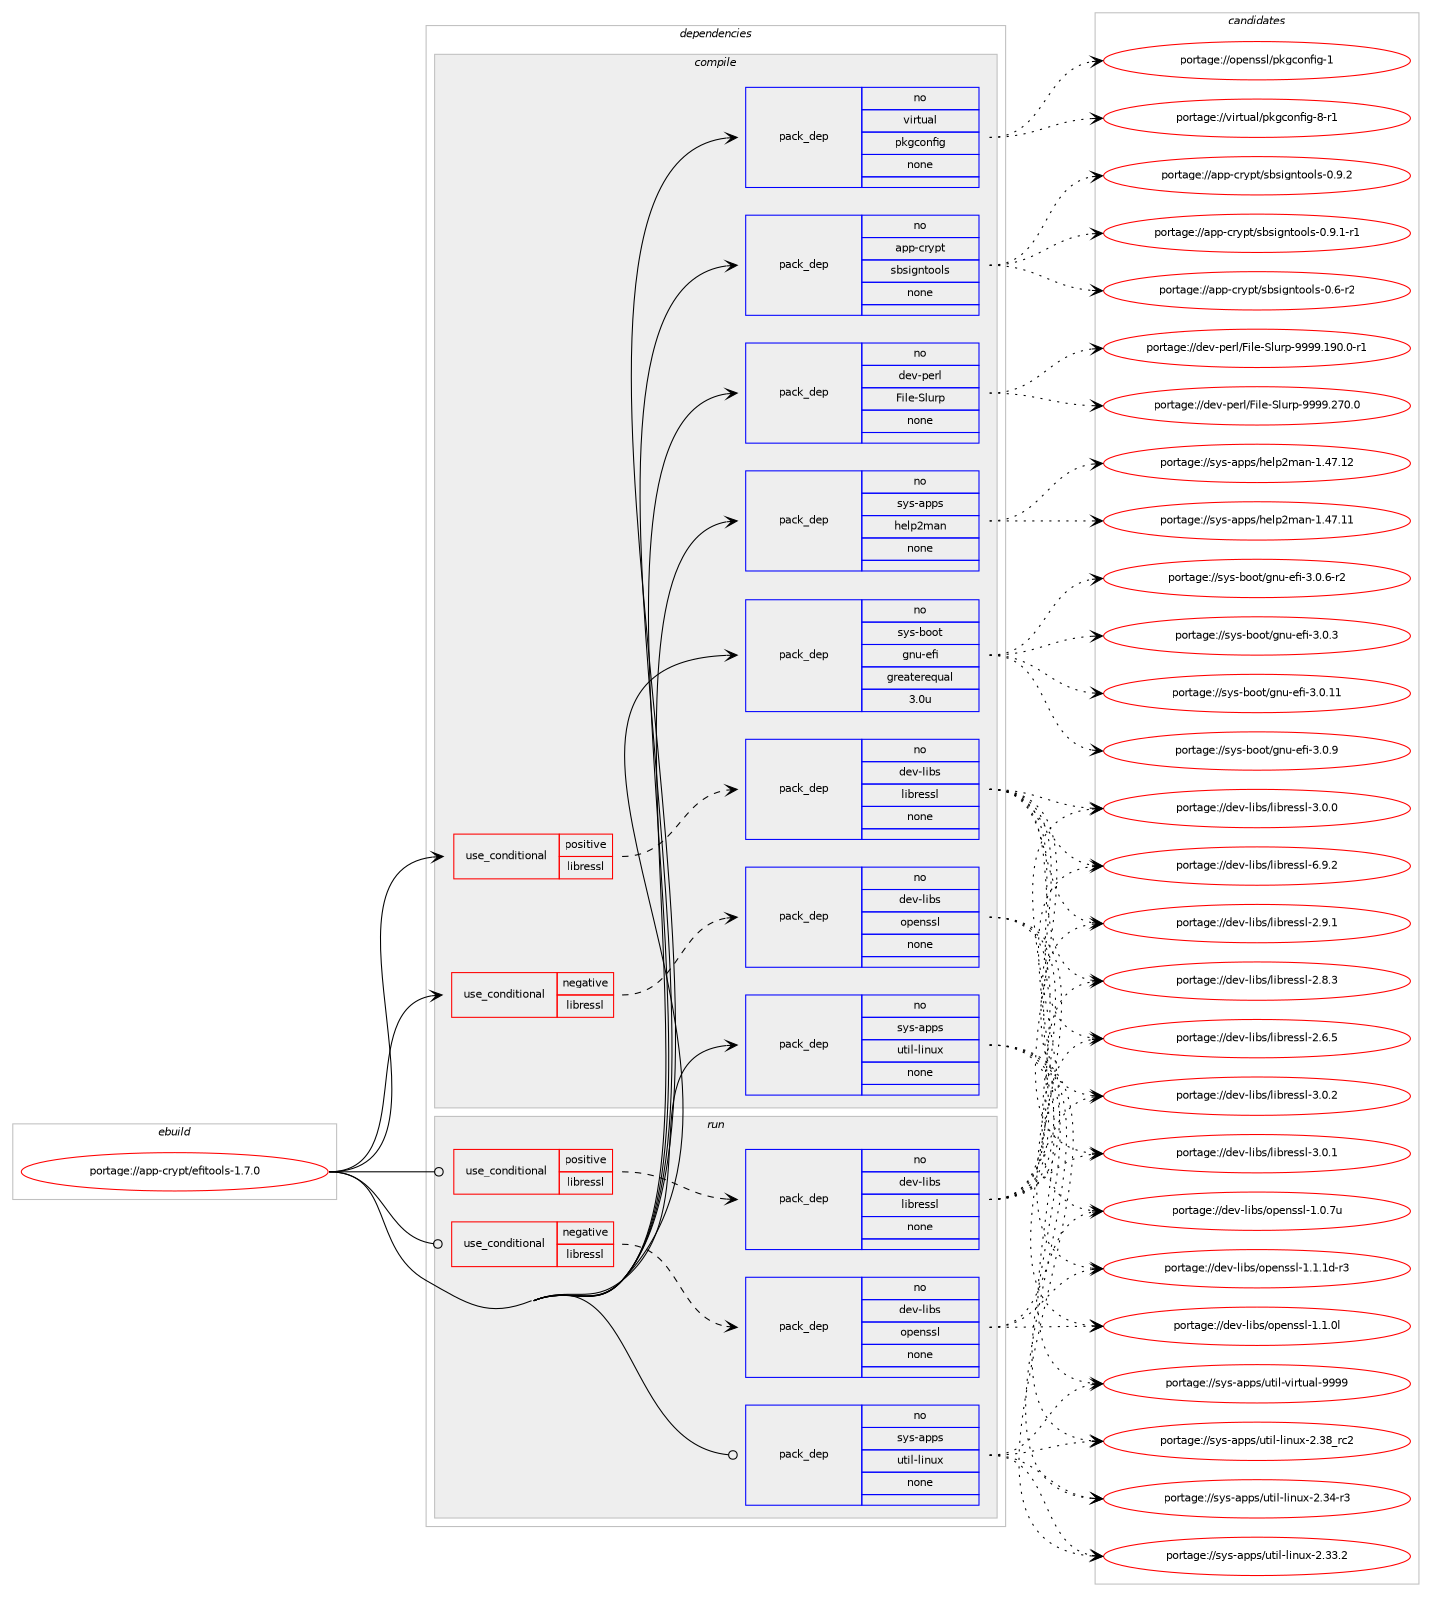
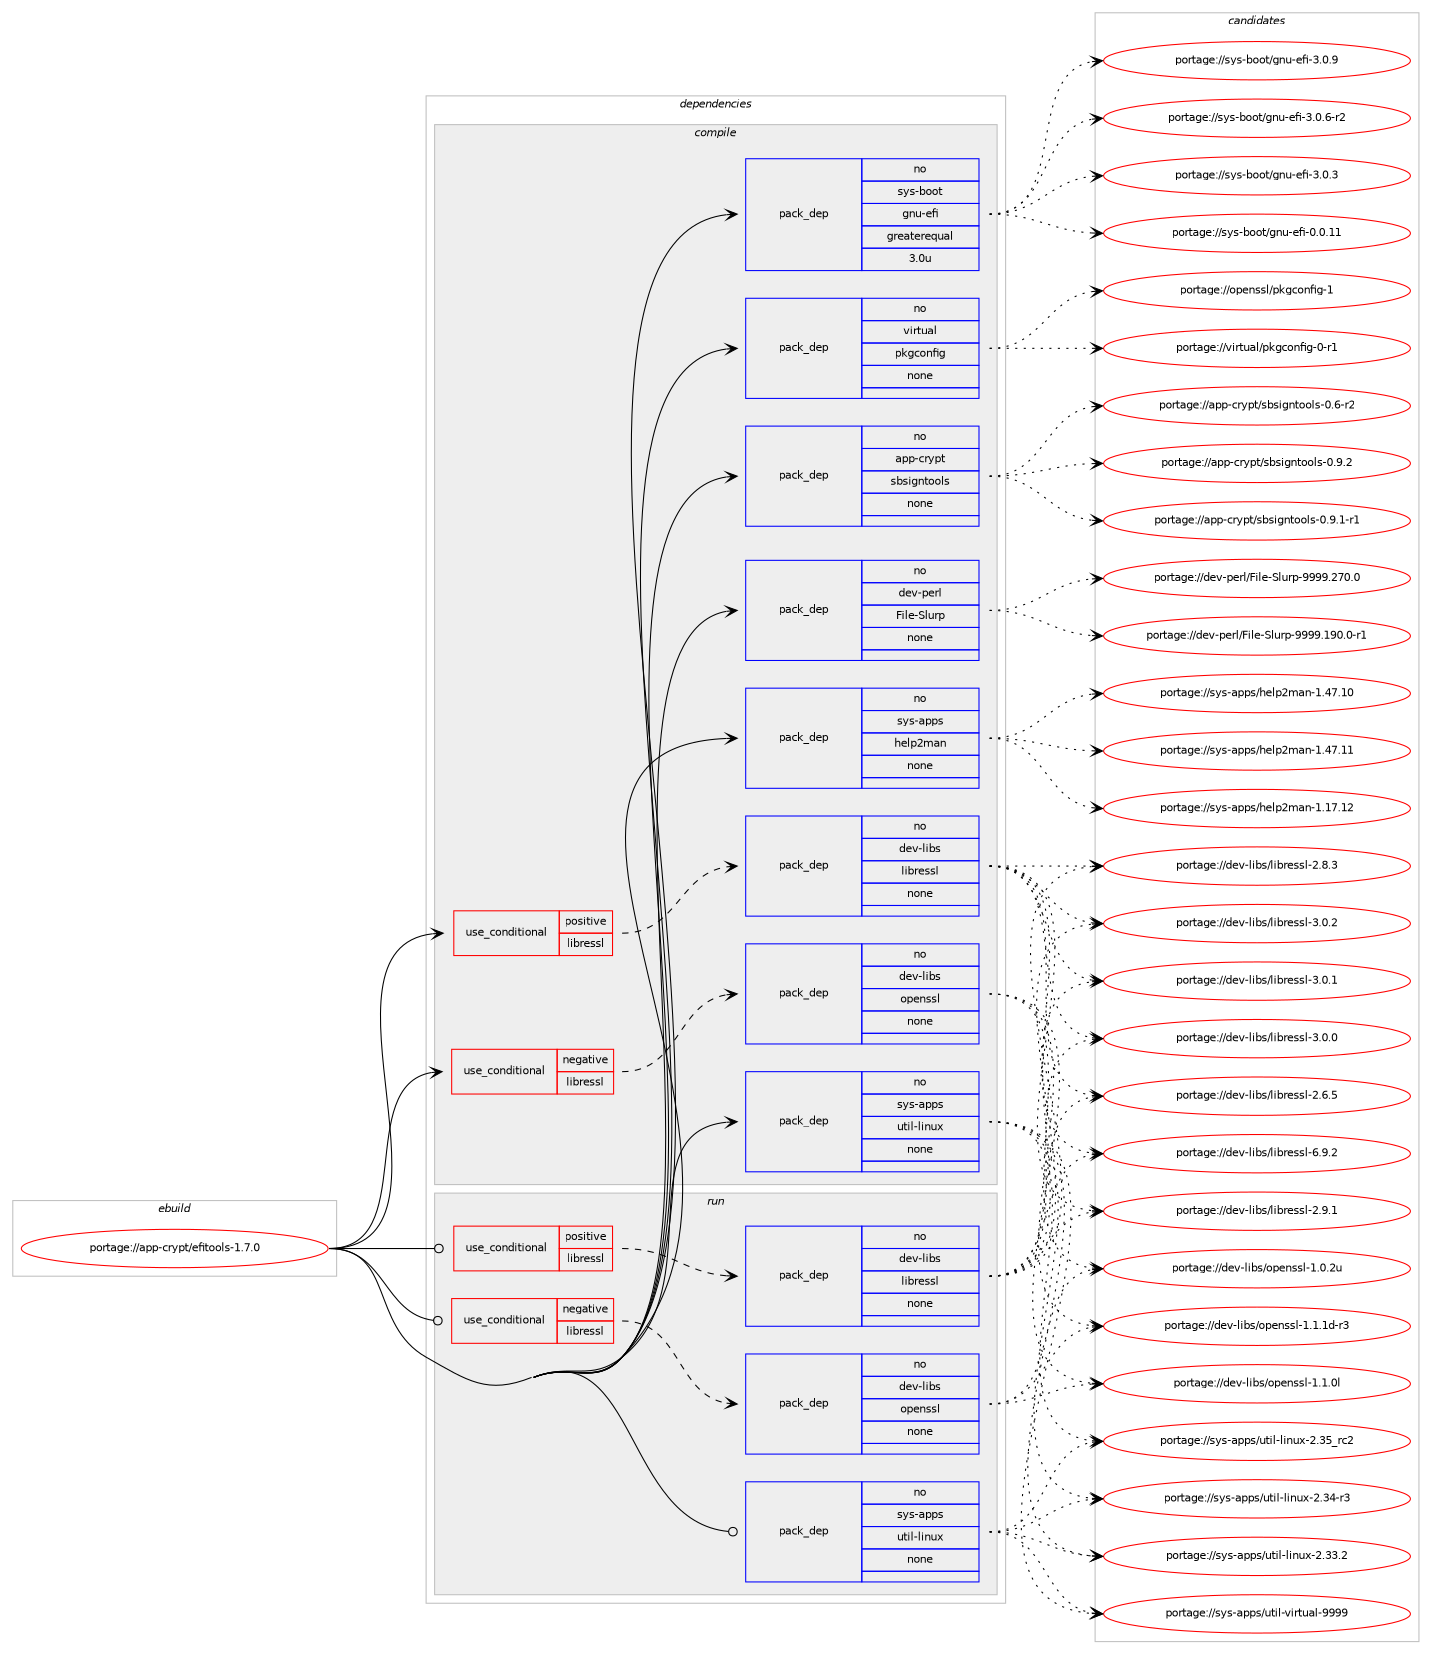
(1257, 118) -> (1257, 348)
(1257, 463) -> (1257, 809)
none -> (1257, 693)
(1257, 693) -> (1257, 233)
(1257, 1211) -> (1257, 1269)
(1257, 1441) -> (1257, 1441)
